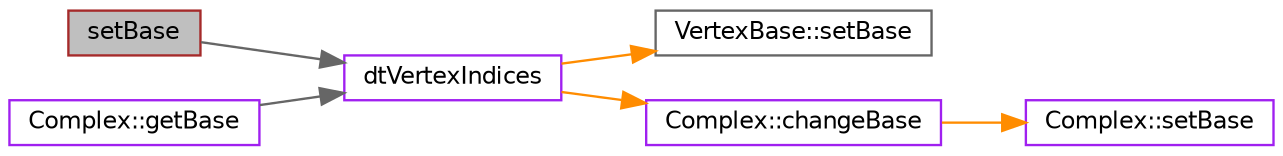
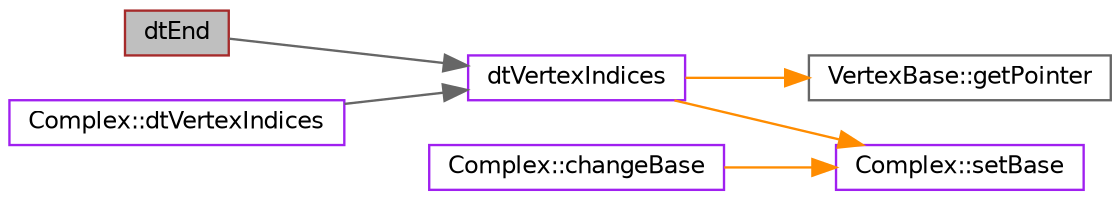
(134, 33) -> (177, 33)
(794, 33) -> (960, 78)
(592, 96) -> (757, 120)
(134, 123) -> (177, 123)
